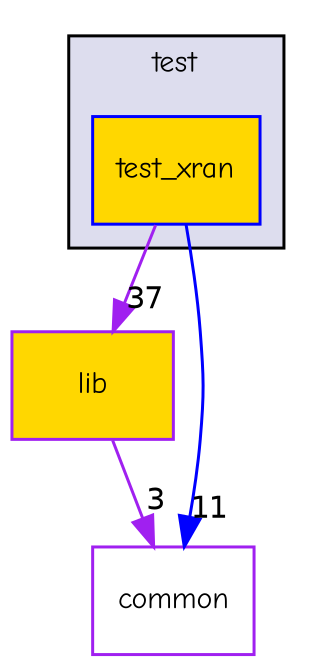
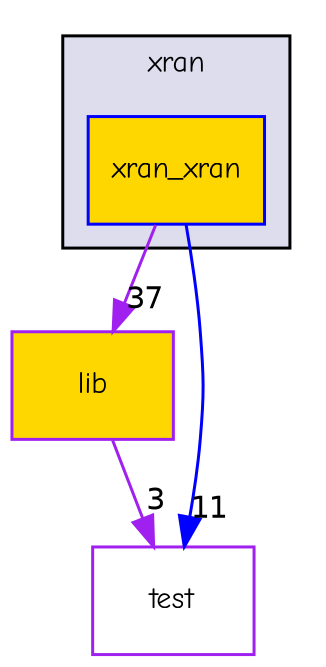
(176, 64) -> (176, 64)
(176, 170) -> (176, 170)
(173, 601) -> (173, 601)
